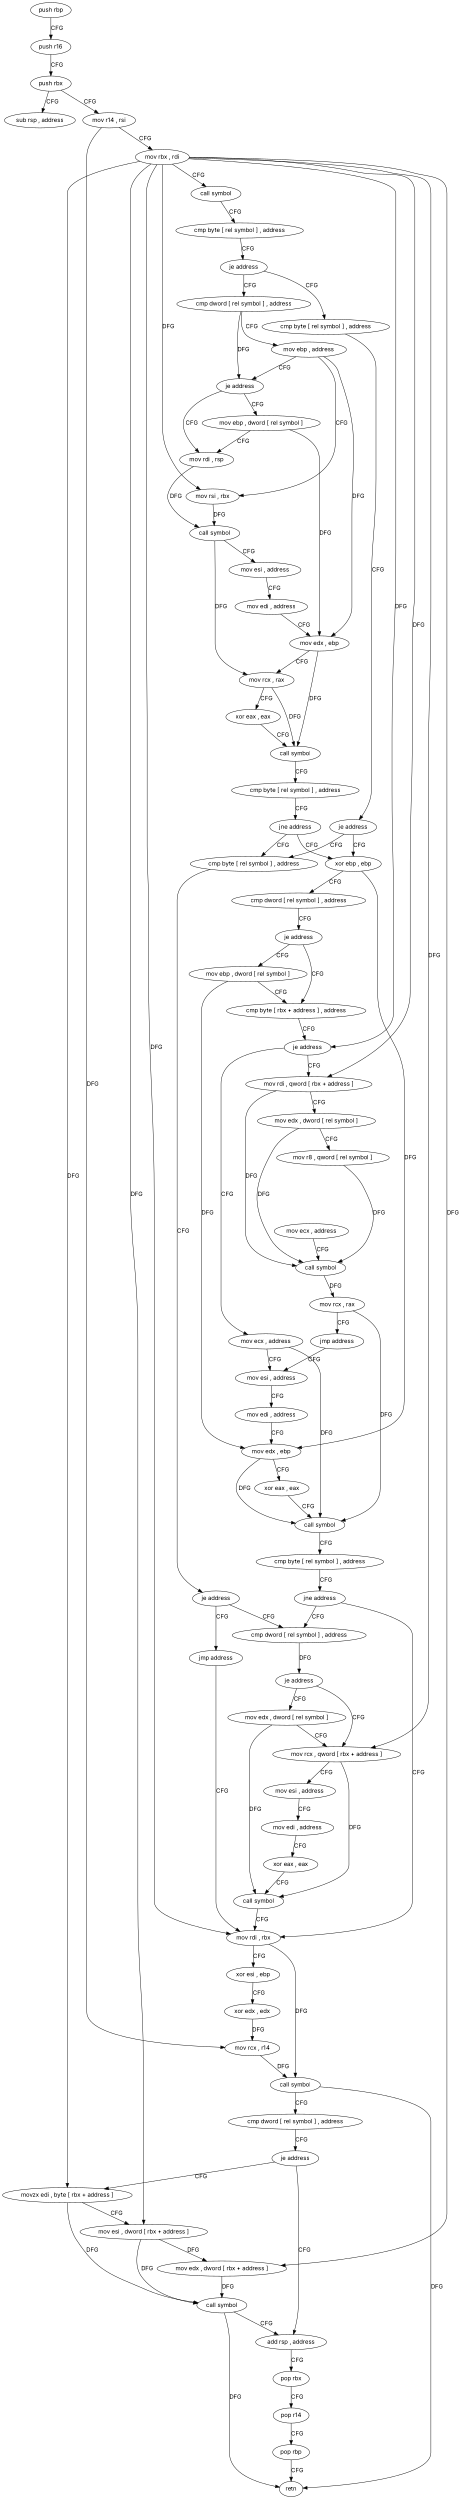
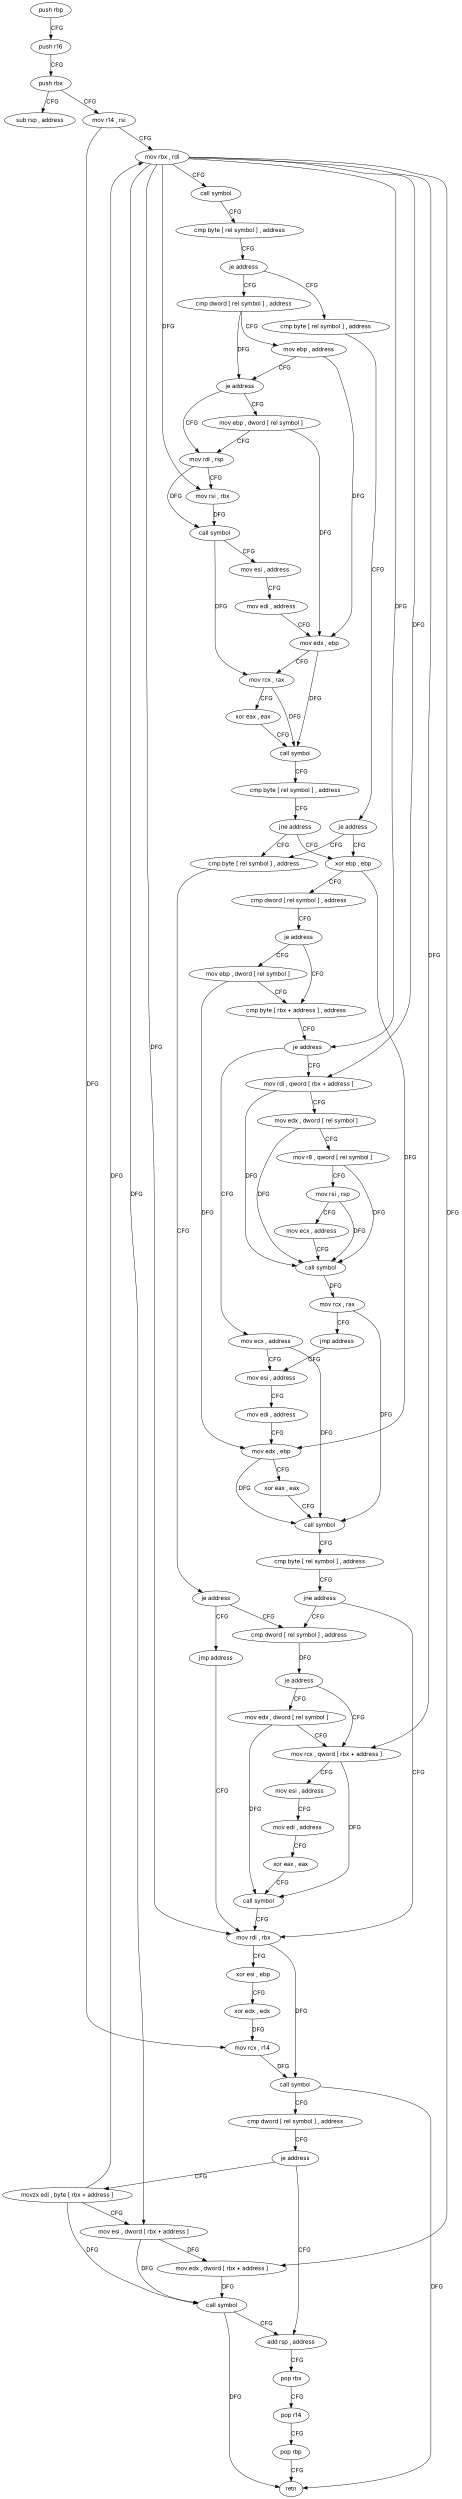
(333, 455) -> (209, 476)
(67, 1147) -> (111, 1175)
none -> (333, 1194)
